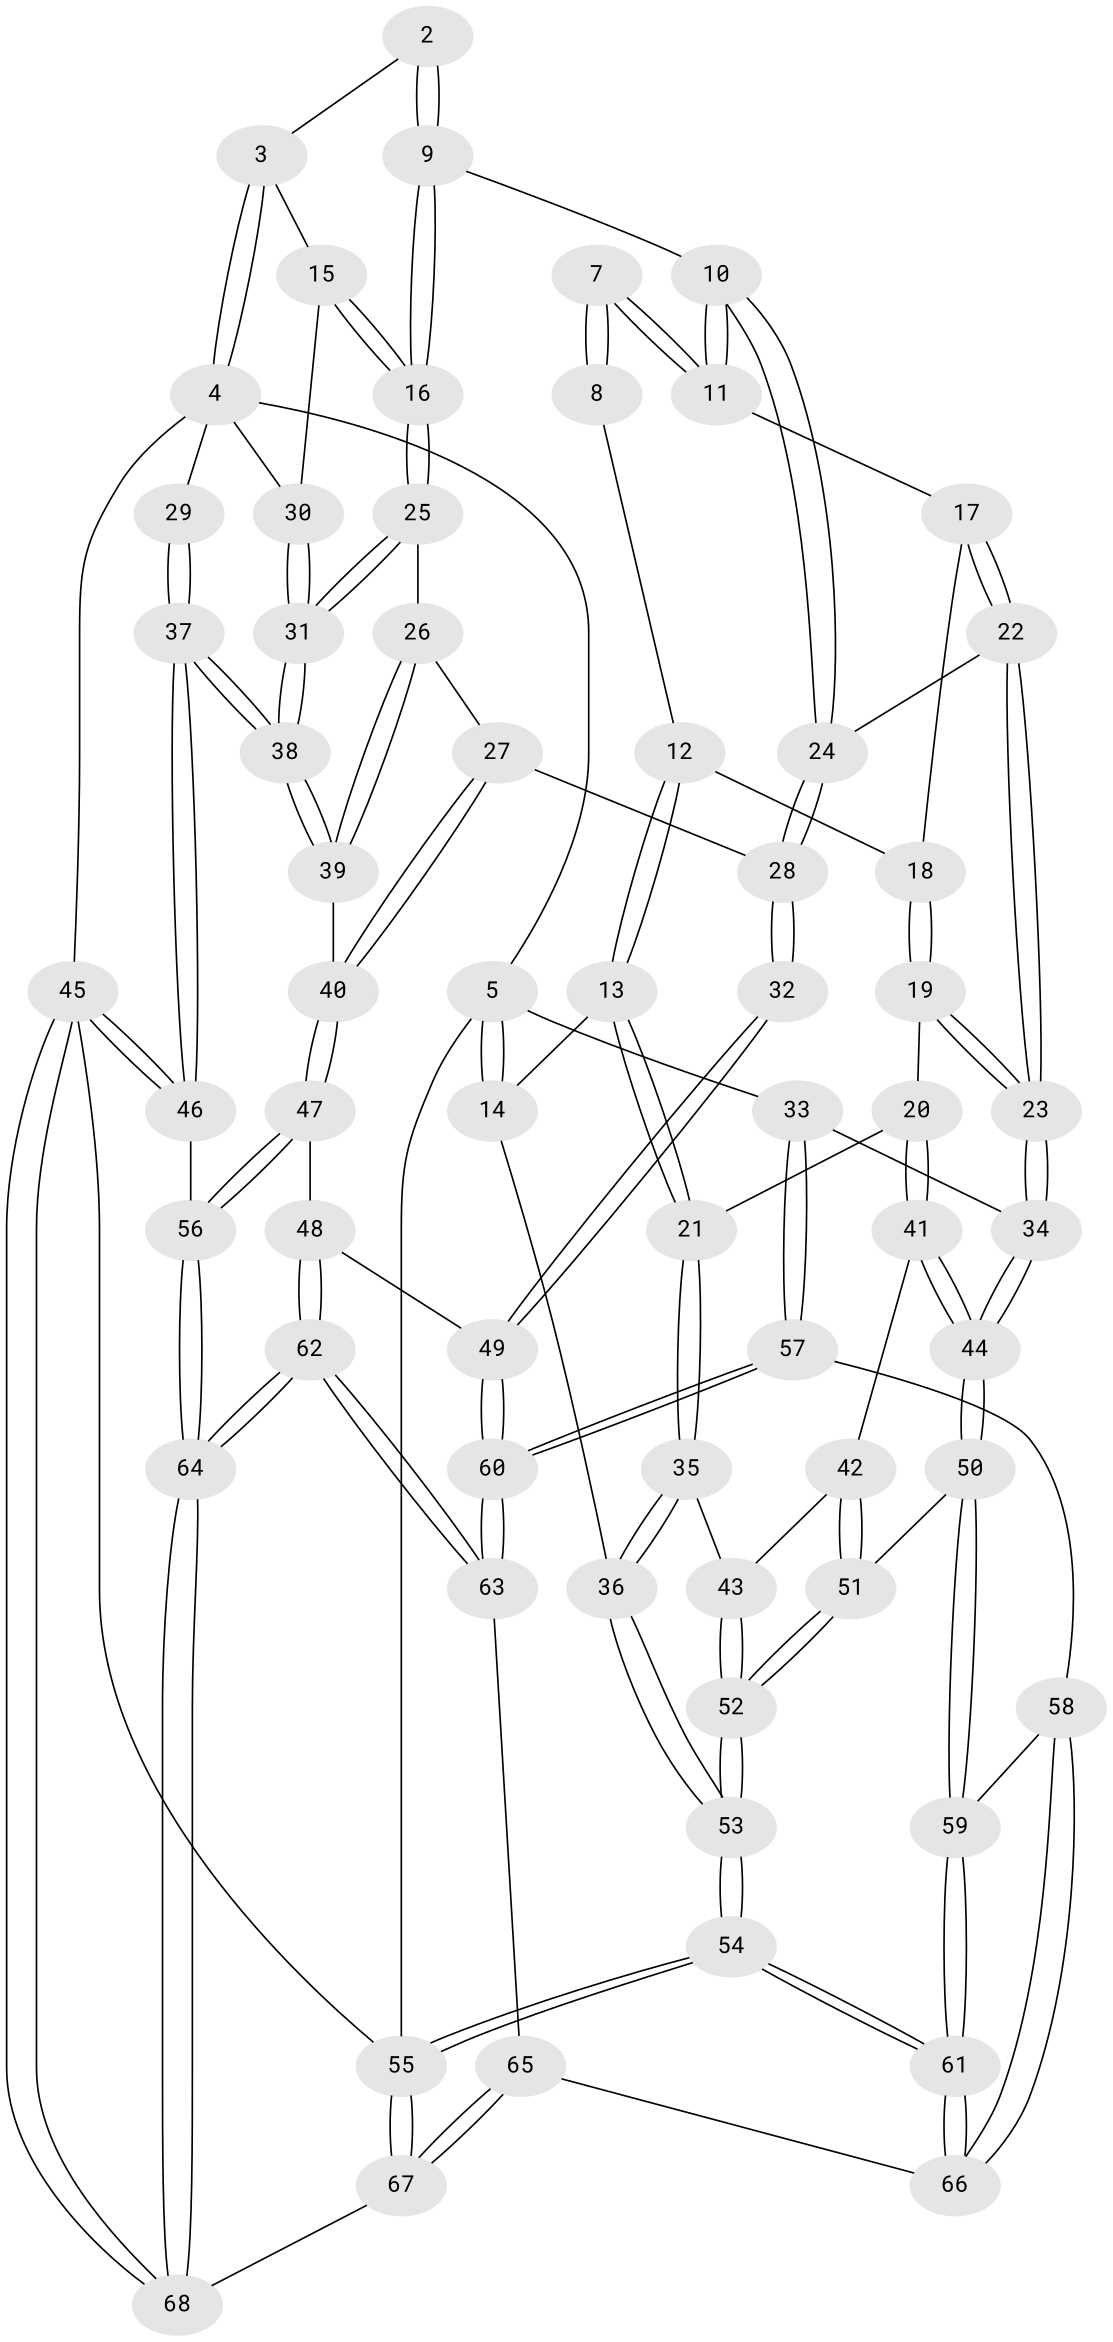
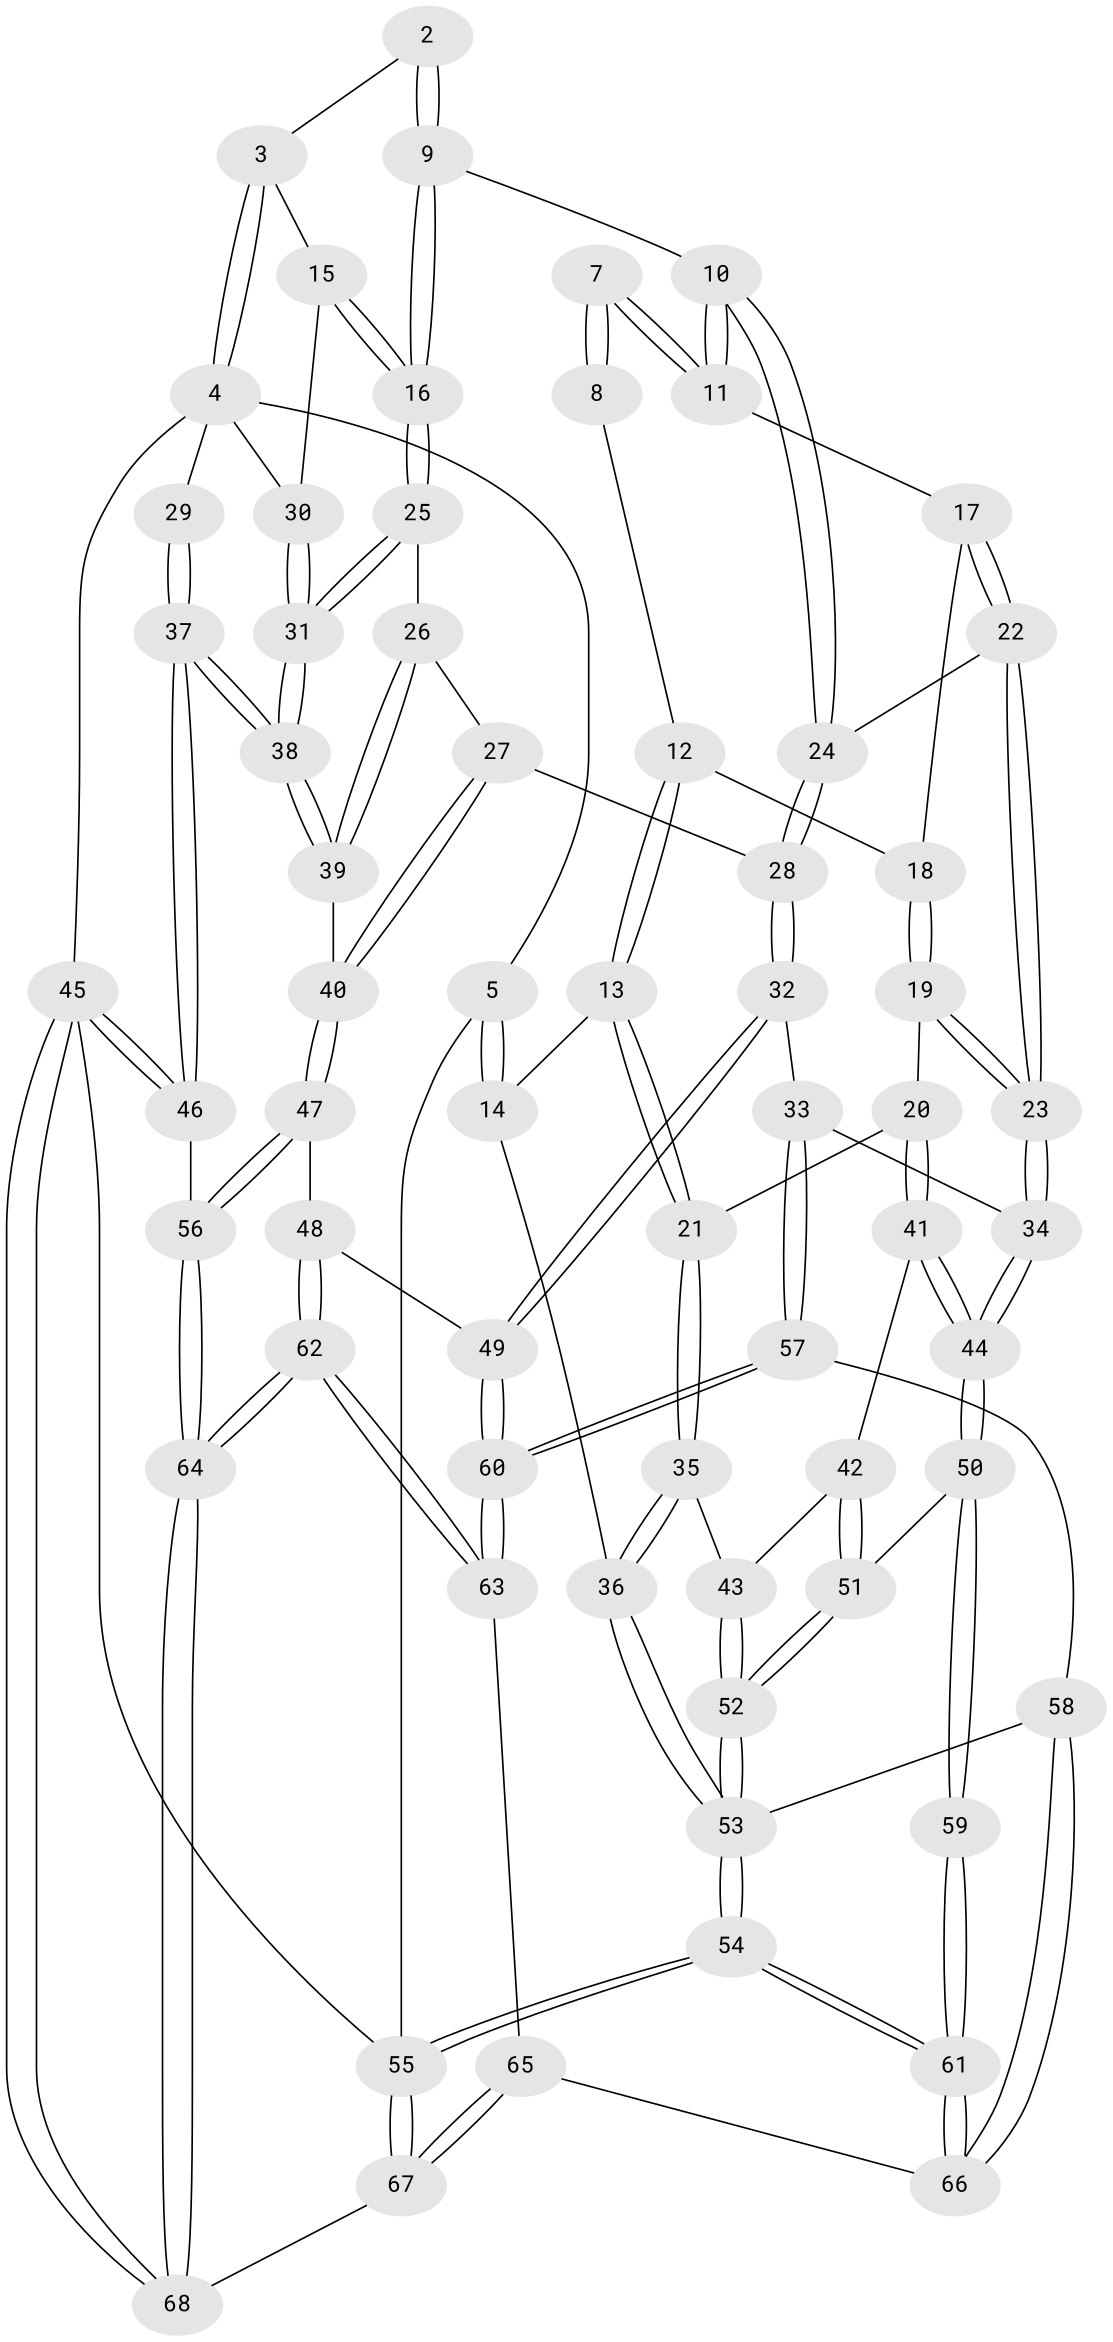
(659, 1062) -> (790, 1051)
(1008, 1768) -> (896, 1768)
